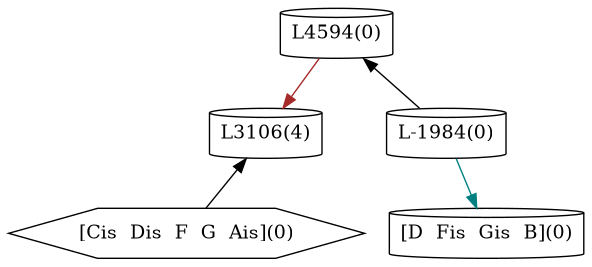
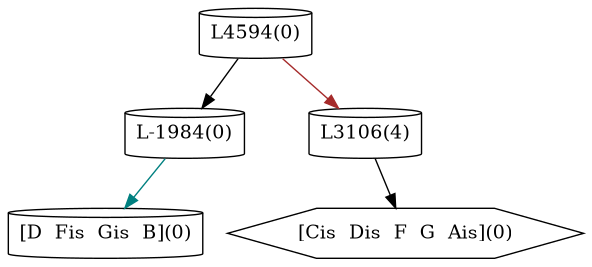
(397, 88) -> (224, 78)
(222, 189) -> (383, 177)
